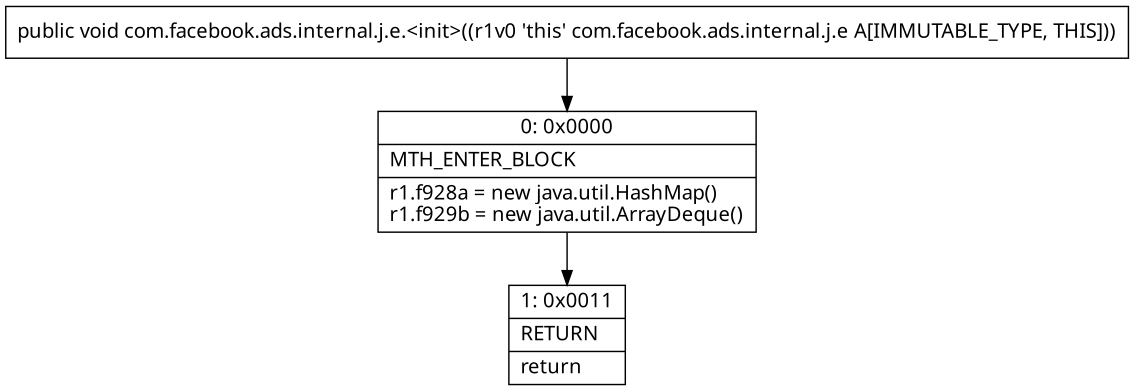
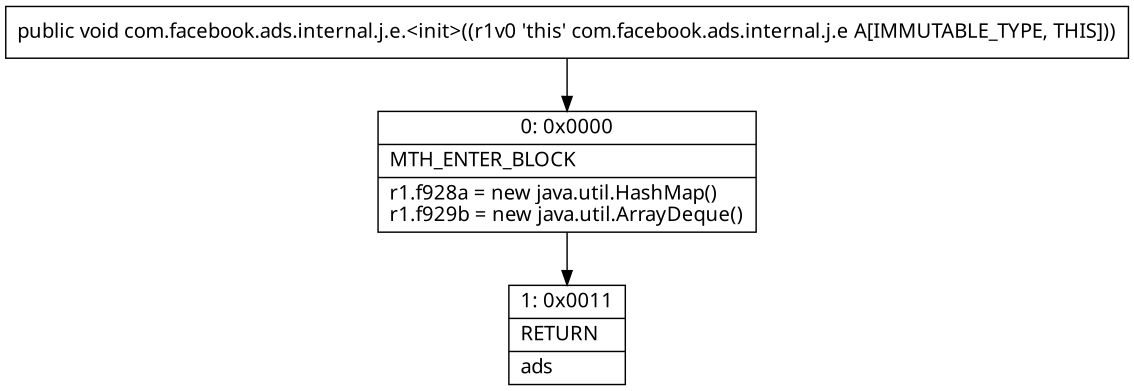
(551, 367) -> (537, 367)
